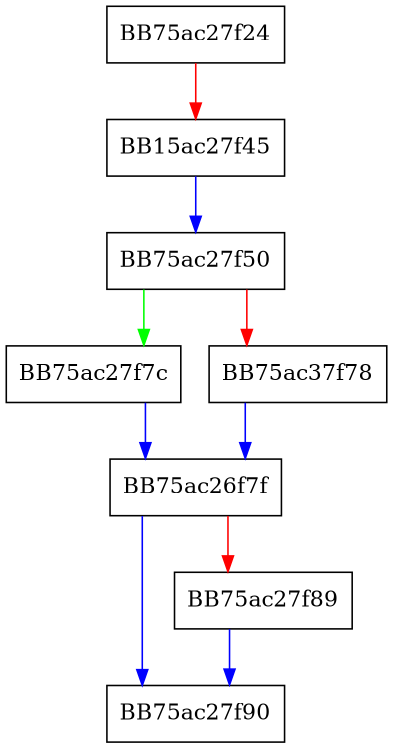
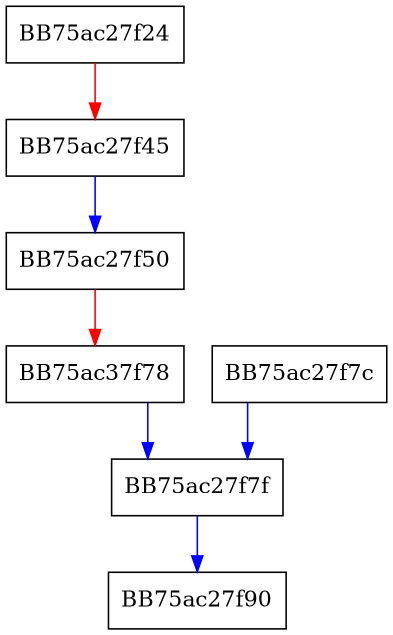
(196, 148) -> (95, 148)
(144, 310) -> none
(196, 487) -> (197, 487)
(263, 601) -> none
